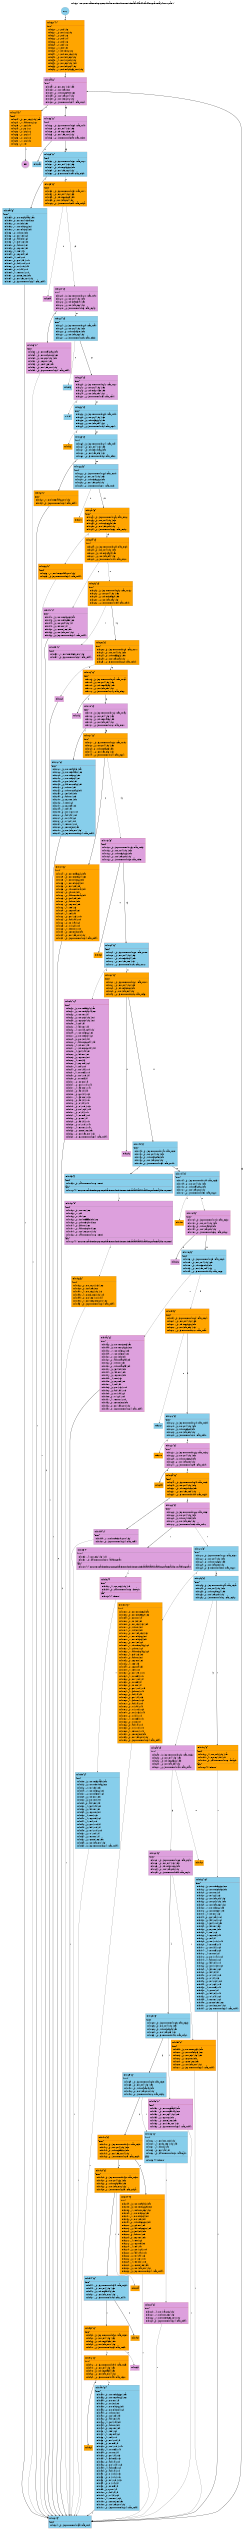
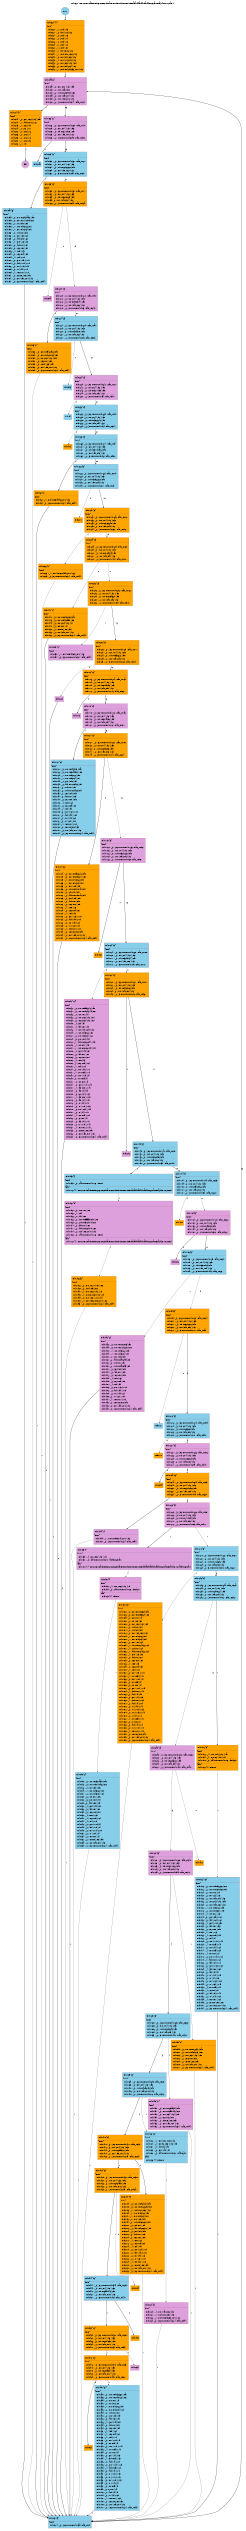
(49, 358) -> (49, 358)
(65, 623) -> (65, 623)
